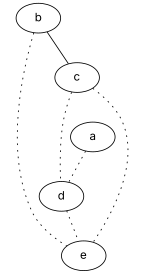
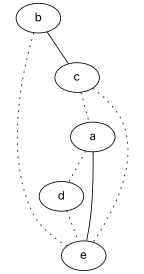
(61, 136) -> (85, 107)
none -> (92, 197)
